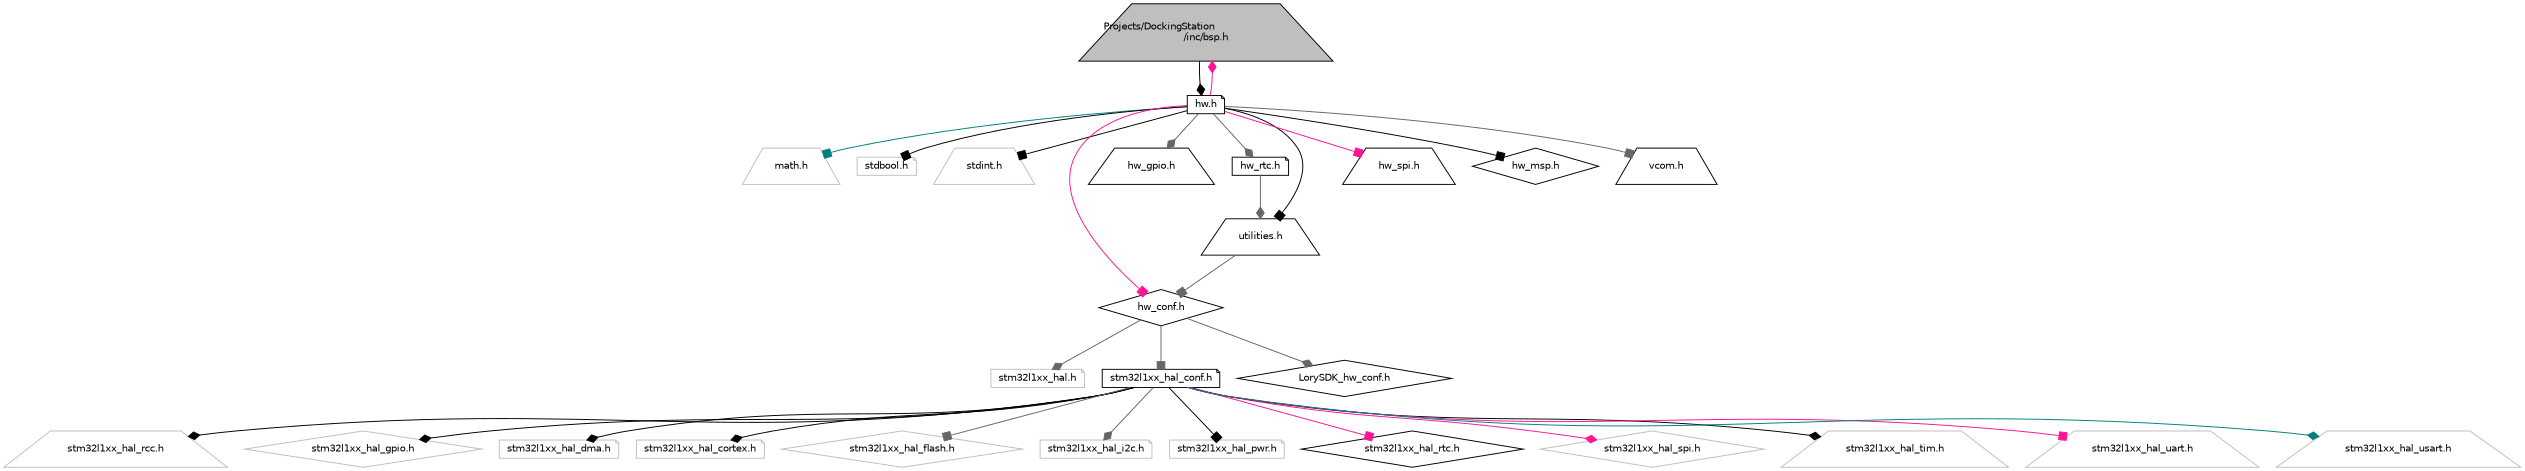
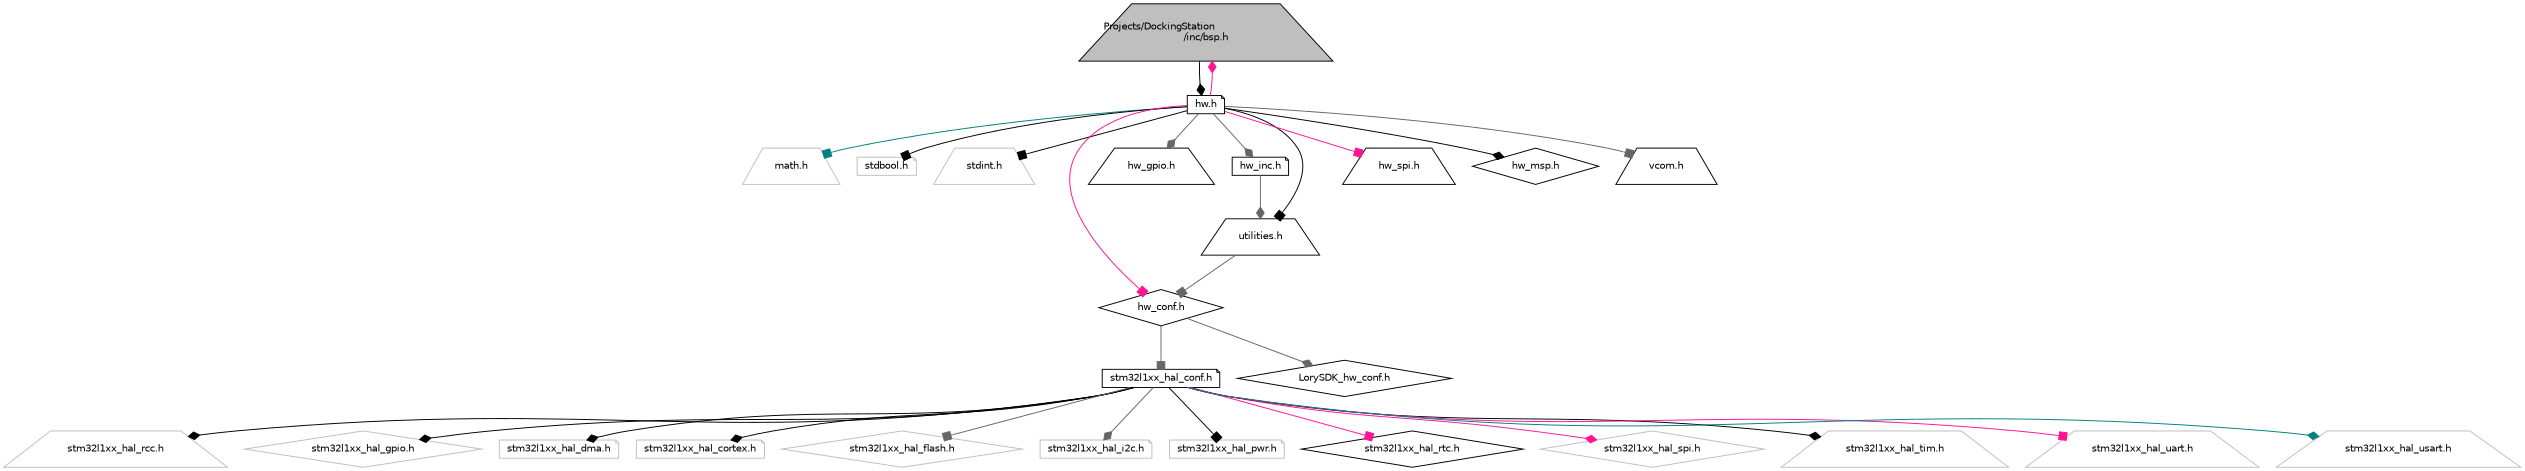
(1360, 129) -> (1360, 129)
(1260, 166) -> (1260, 166)
(1038, 378) -> none
